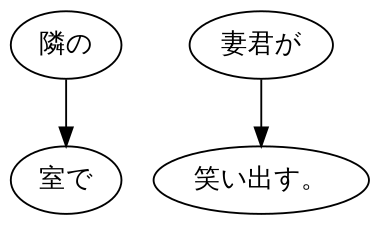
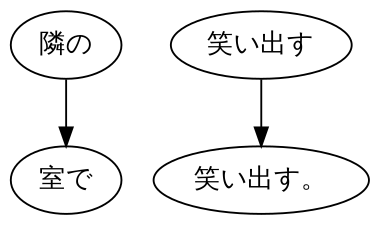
(261, 45) -> (261, 45)
